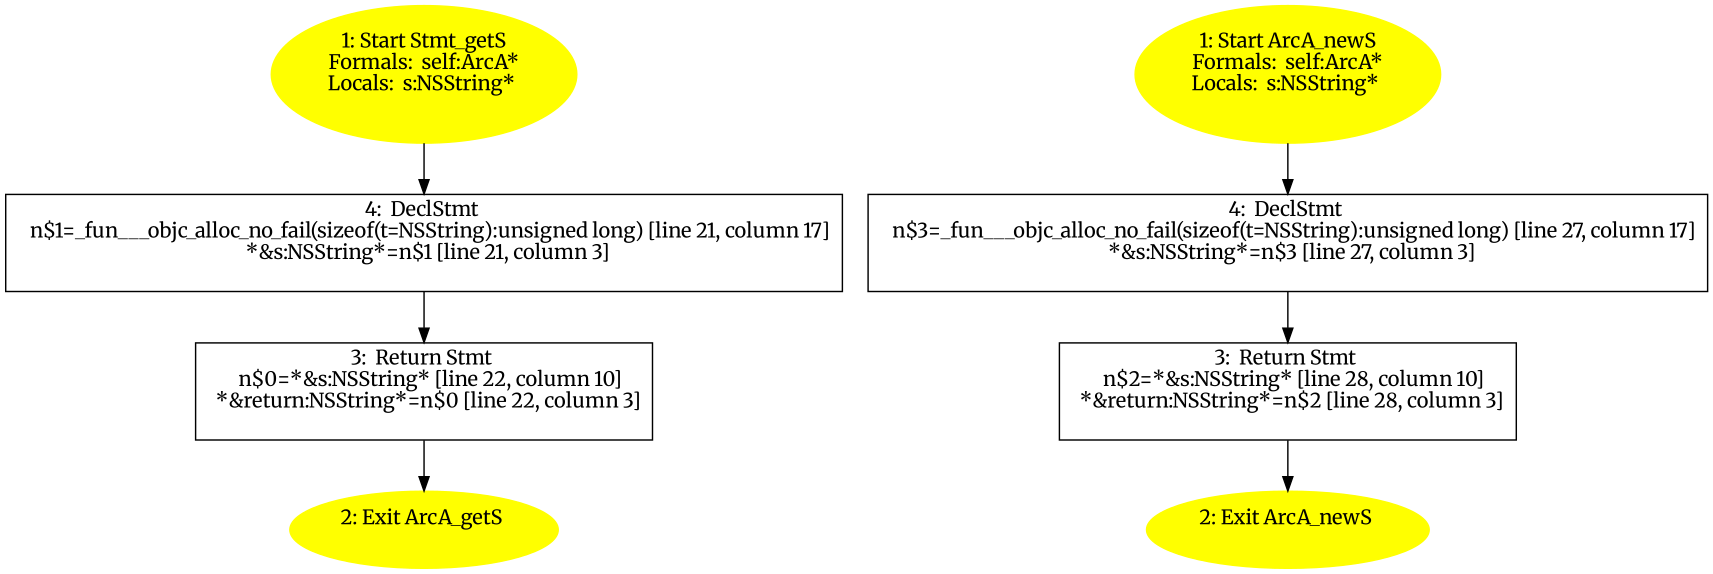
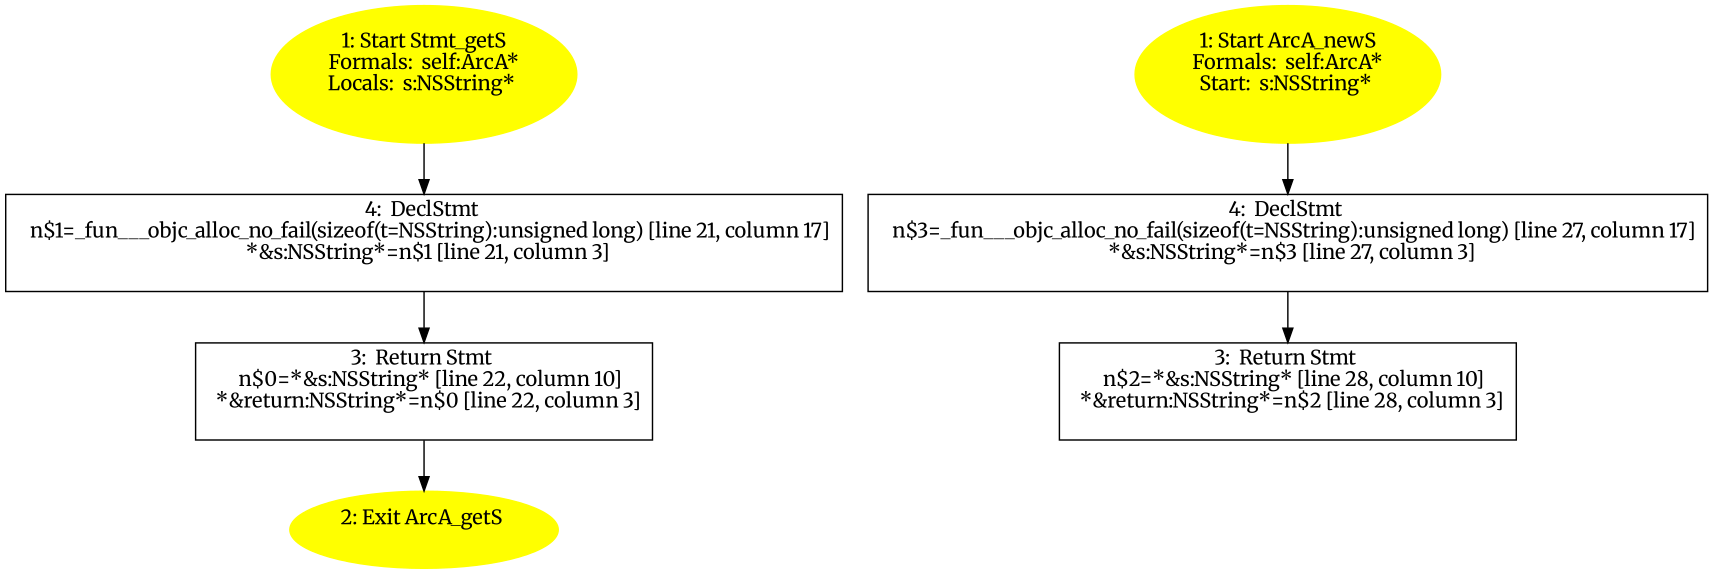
(1288, 74) -> (1288, 74)
(1288, 530) -> none
